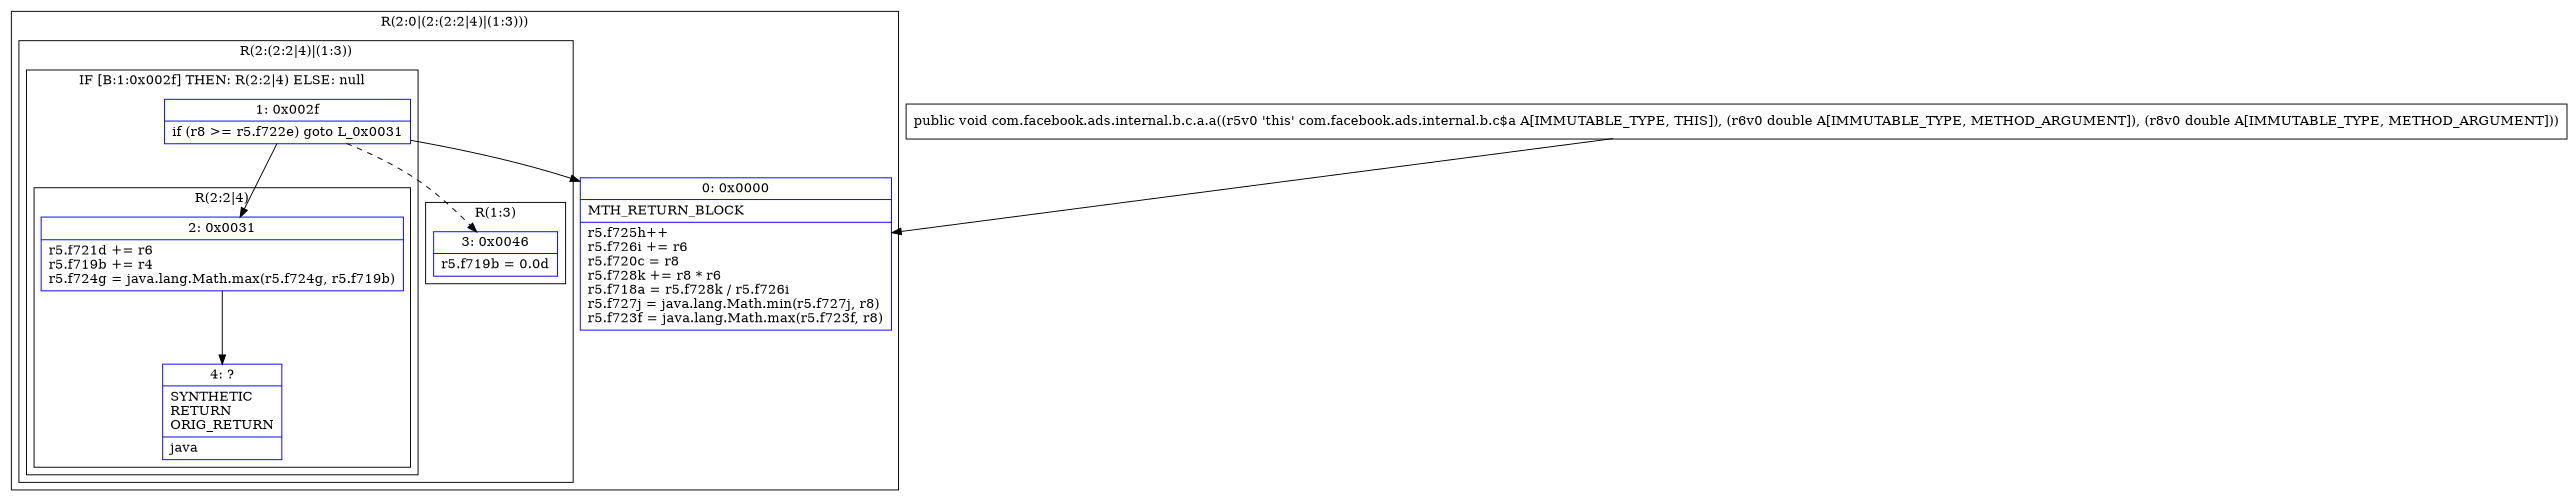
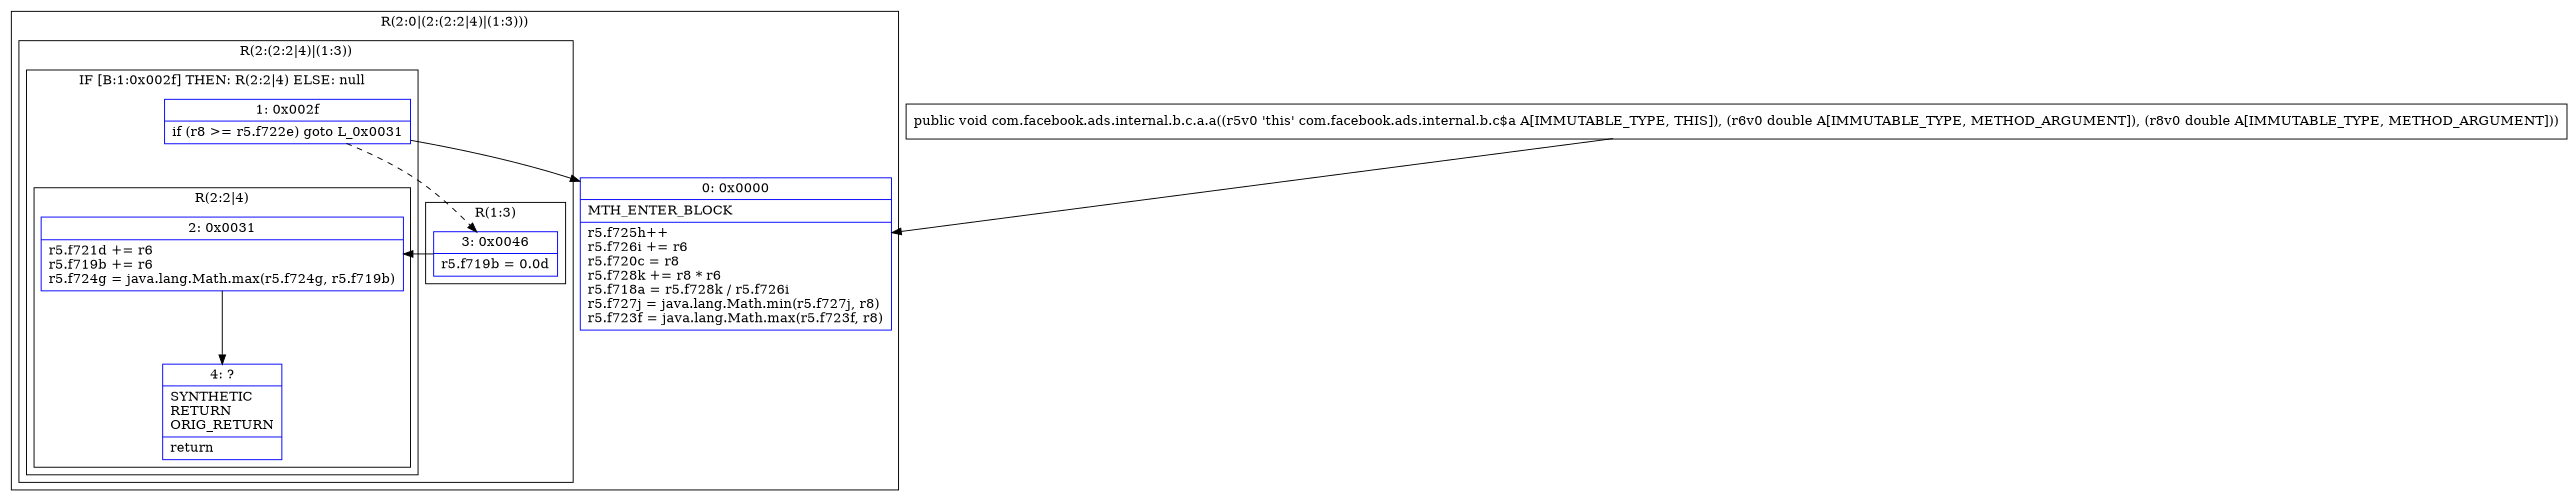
(261, 176) -> (423, 254)
(666, 210) -> (661, 210)
(101, 265) -> (101, 265)
(184, 448) -> (192, 448)
